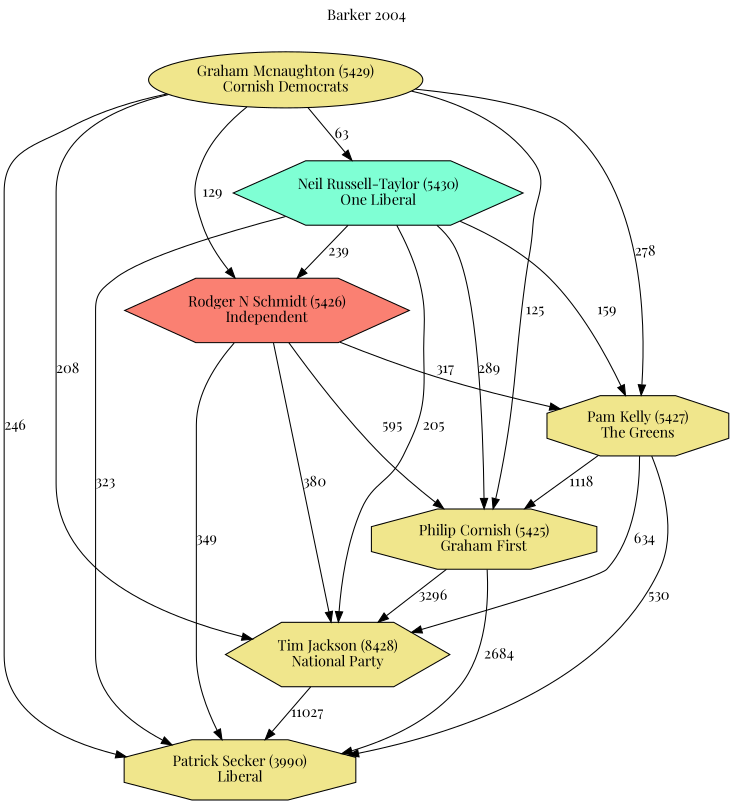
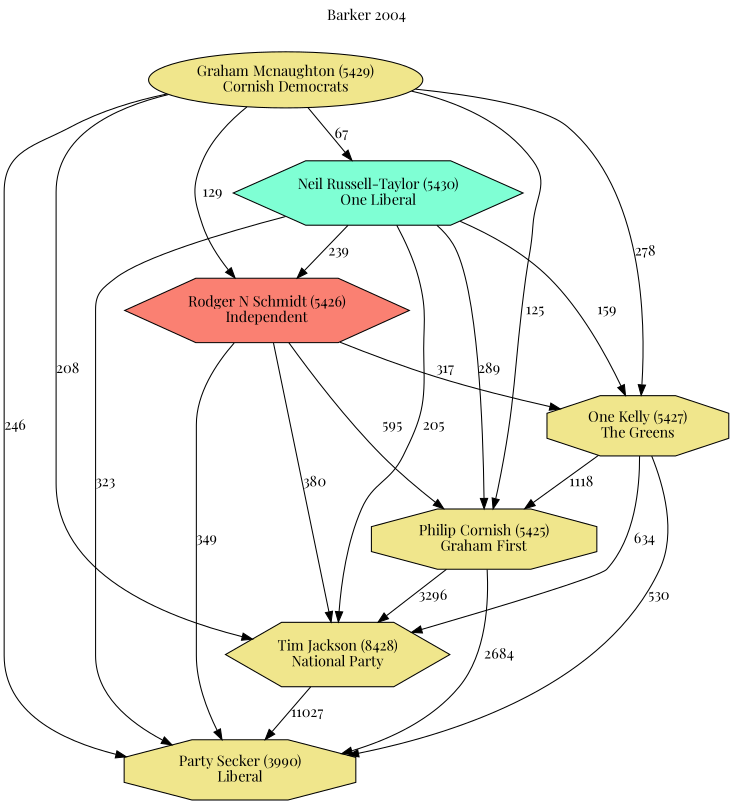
(342, 134) -> (342, 134)
(638, 426) -> (638, 426)
(240, 770) -> (240, 770)
